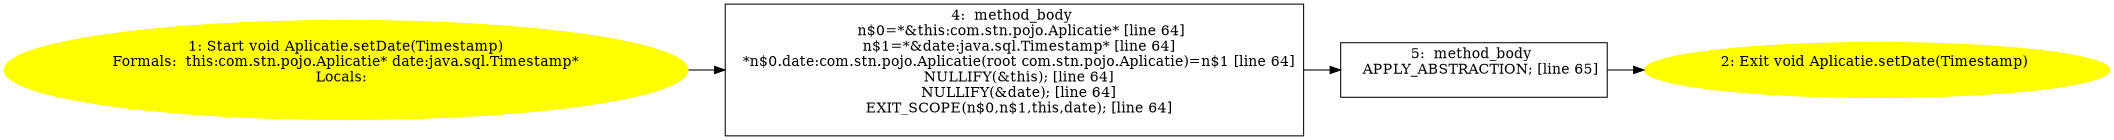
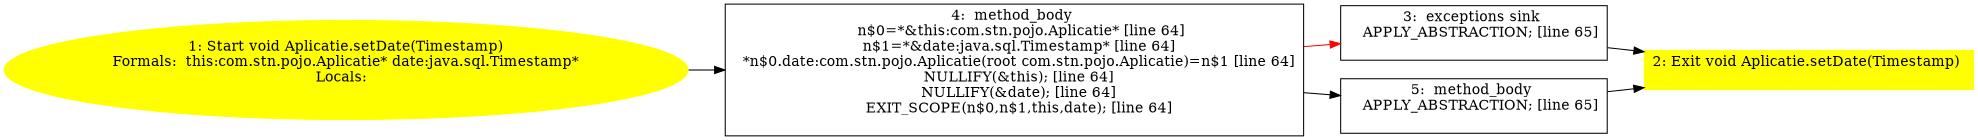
none -> (1474, 33)
(1877, 70) -> (1809, 70)
